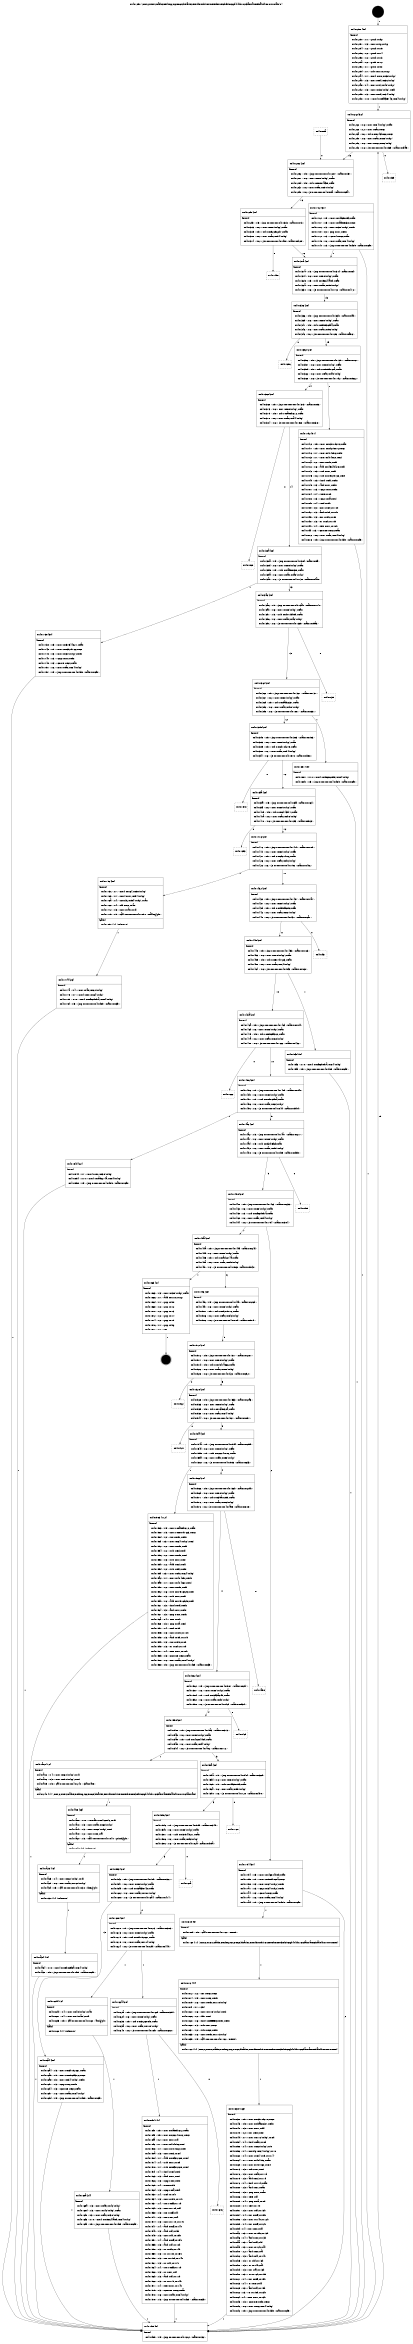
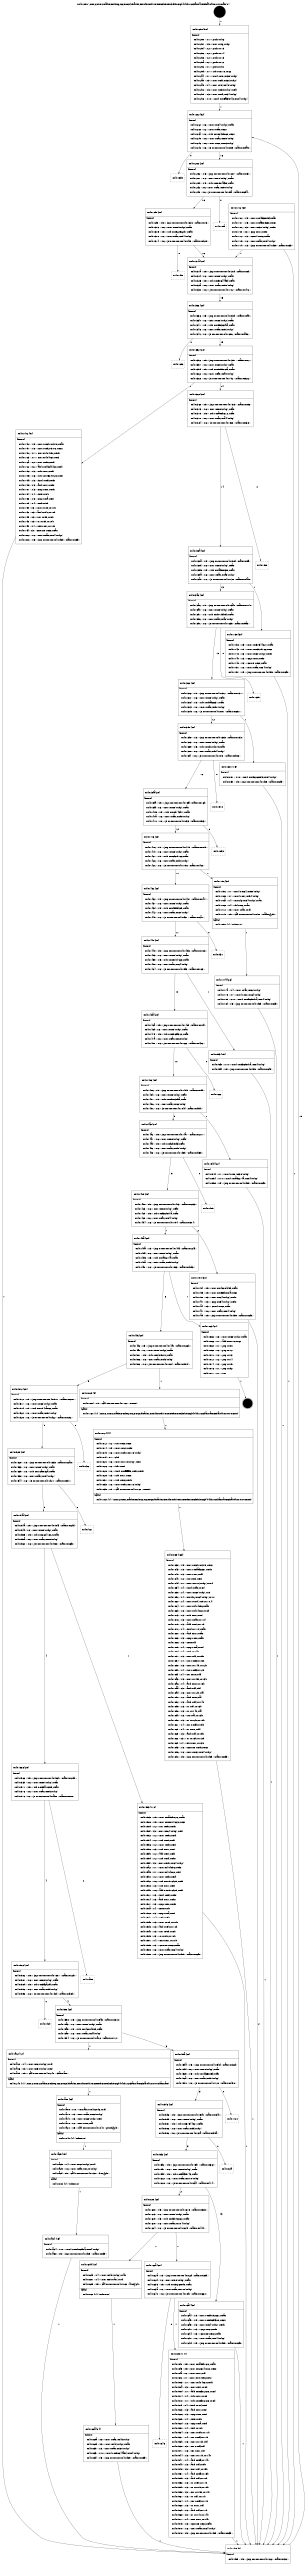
(321, 147) -> (220, 209)
(264, 1912) -> (160, 1378)
